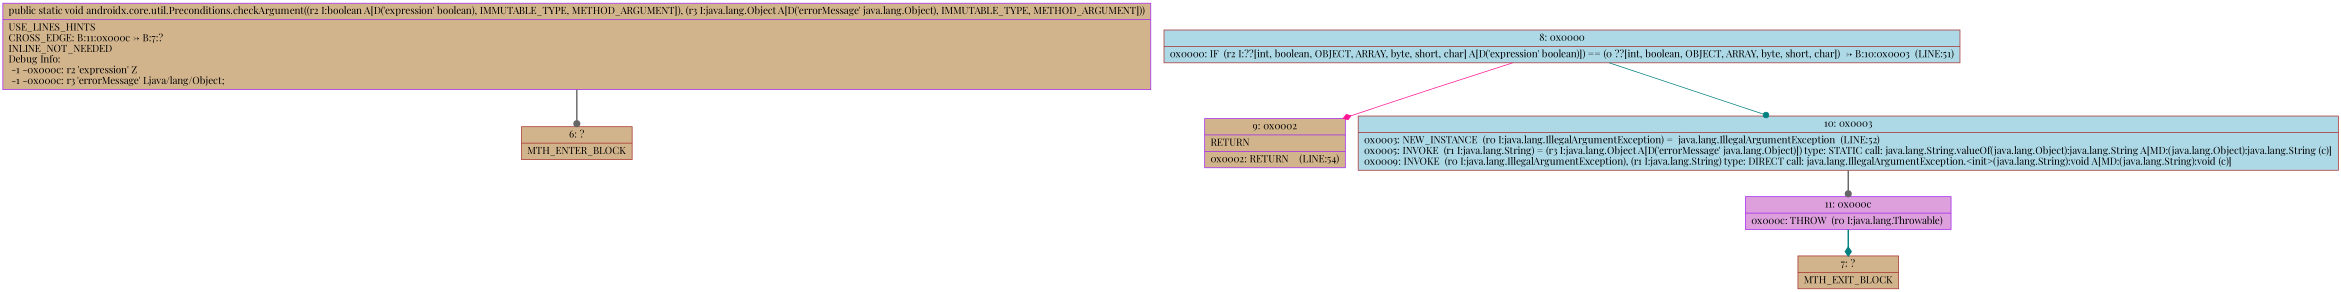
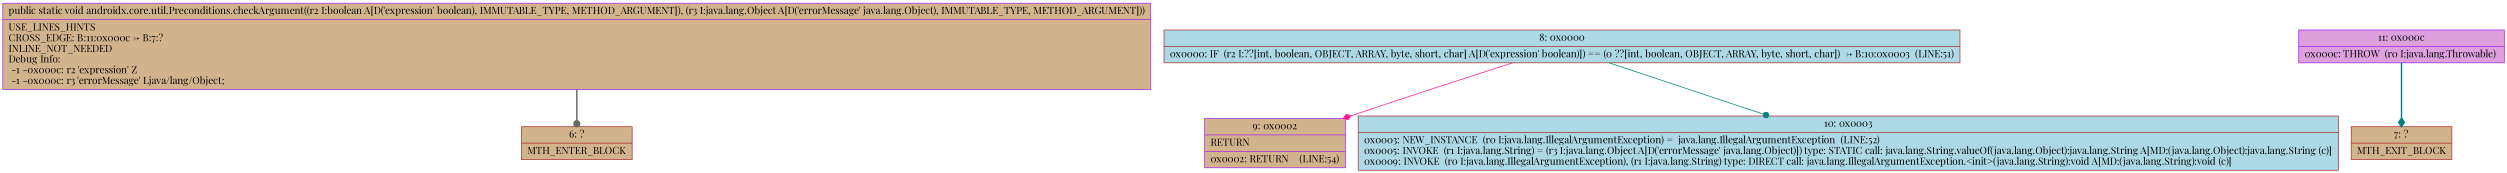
(1848, 181) -> none
